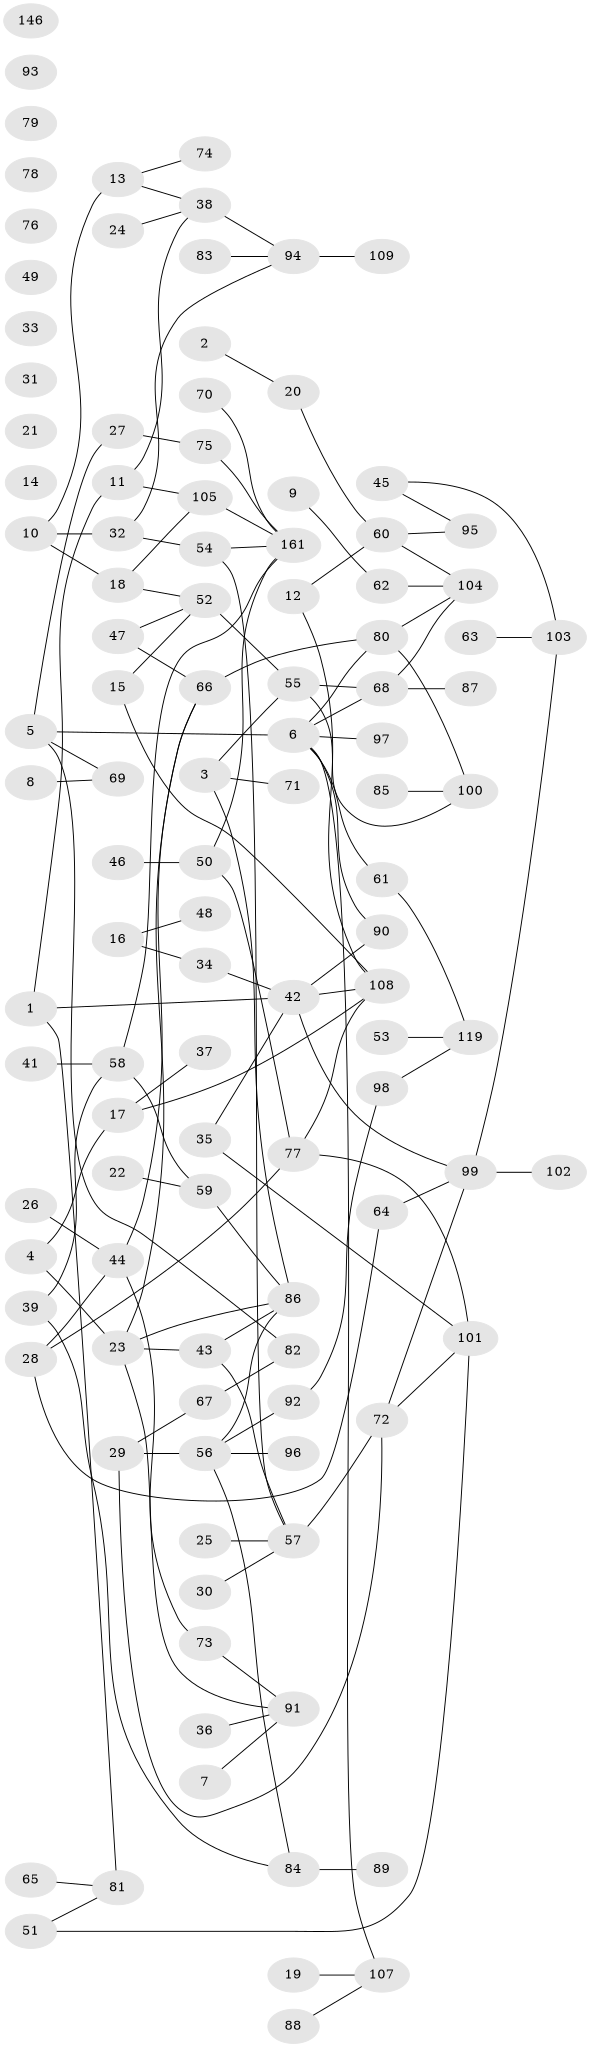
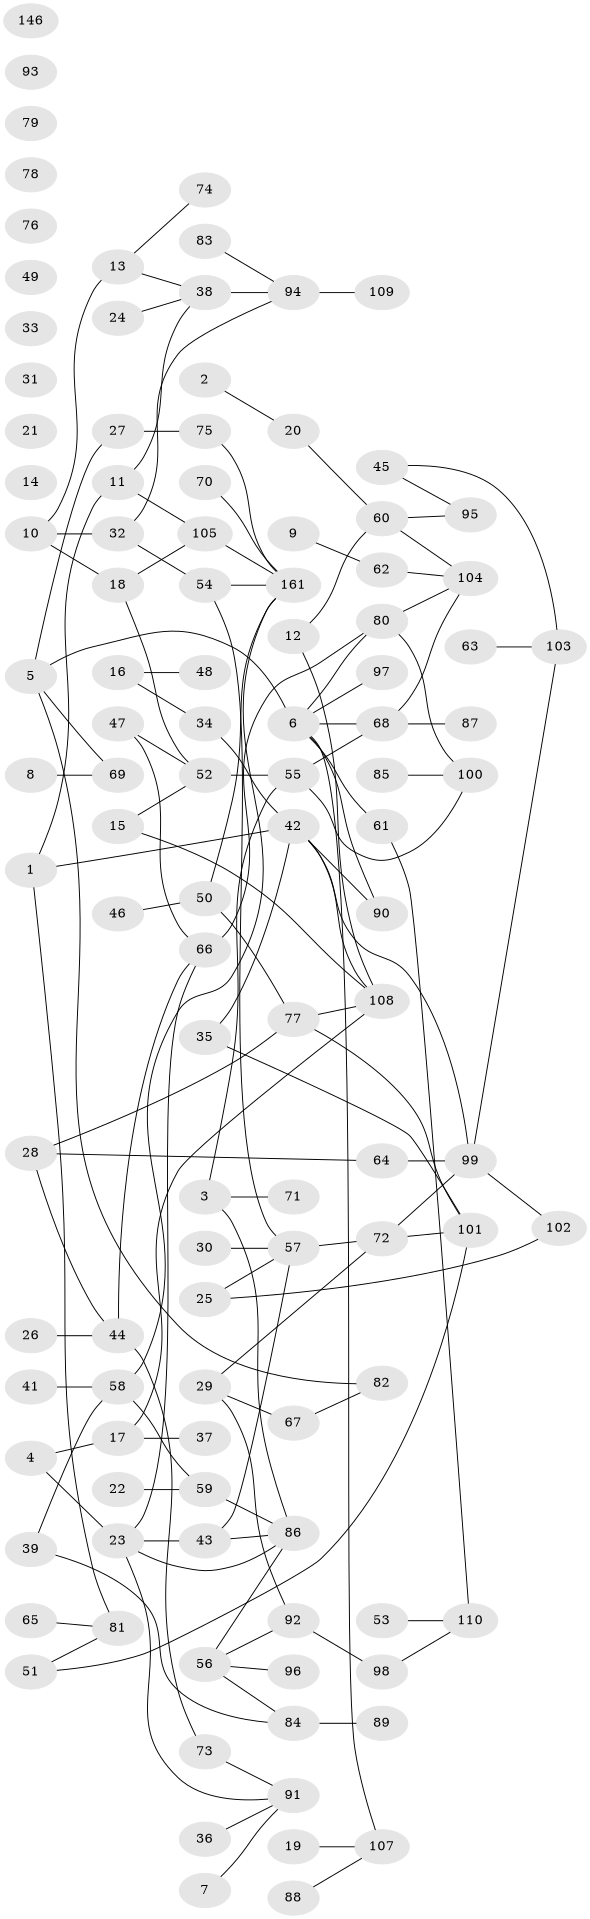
(471, 1037) -> (471, 1621)
none -> (387, 1281)
(162, 1454) -> (255, 1501)
